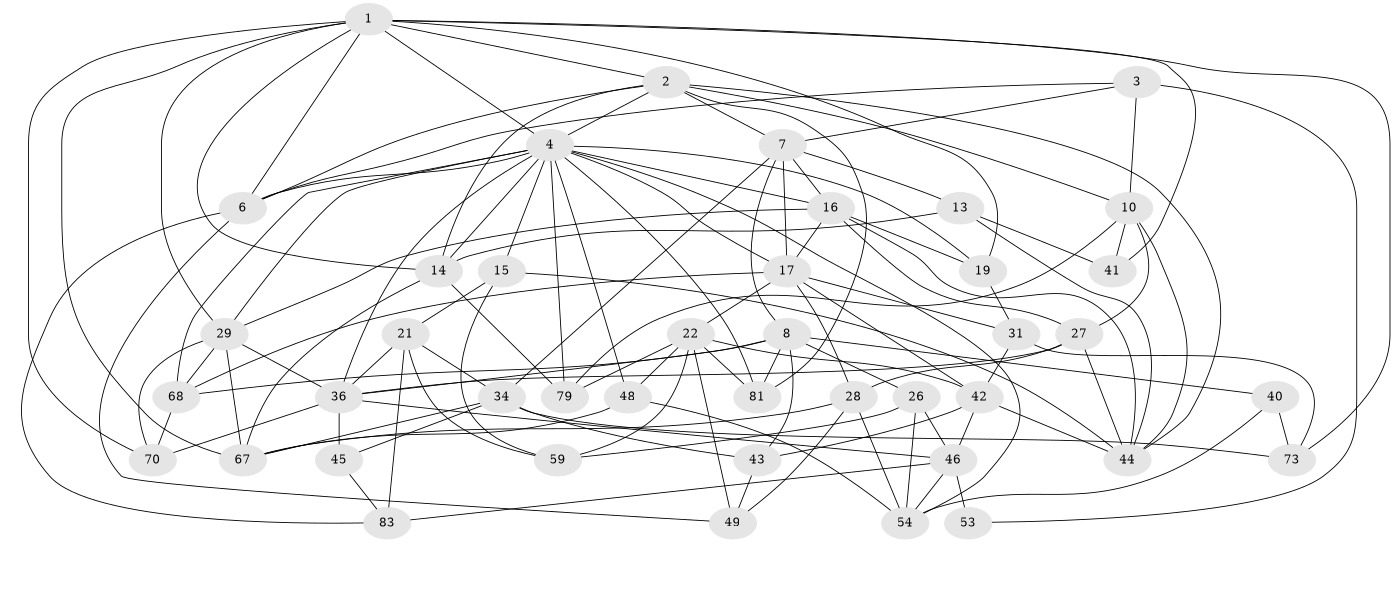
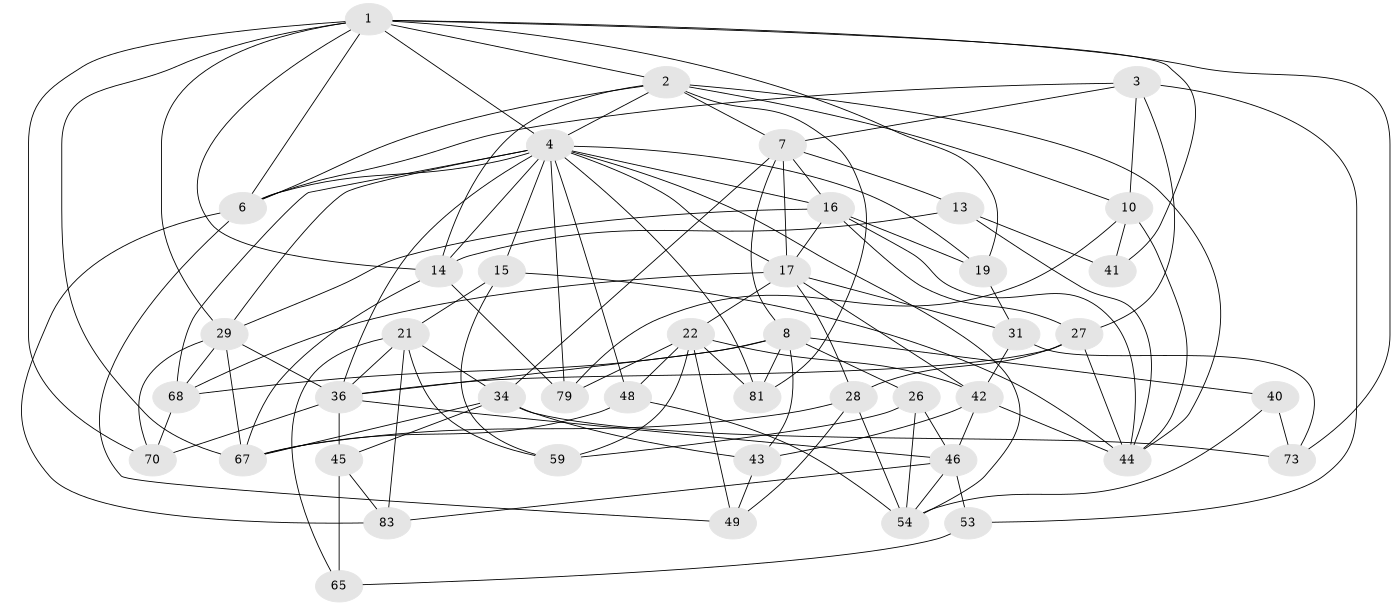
(1145, 284) -> (1174, 227)
none -> (339, 586)
